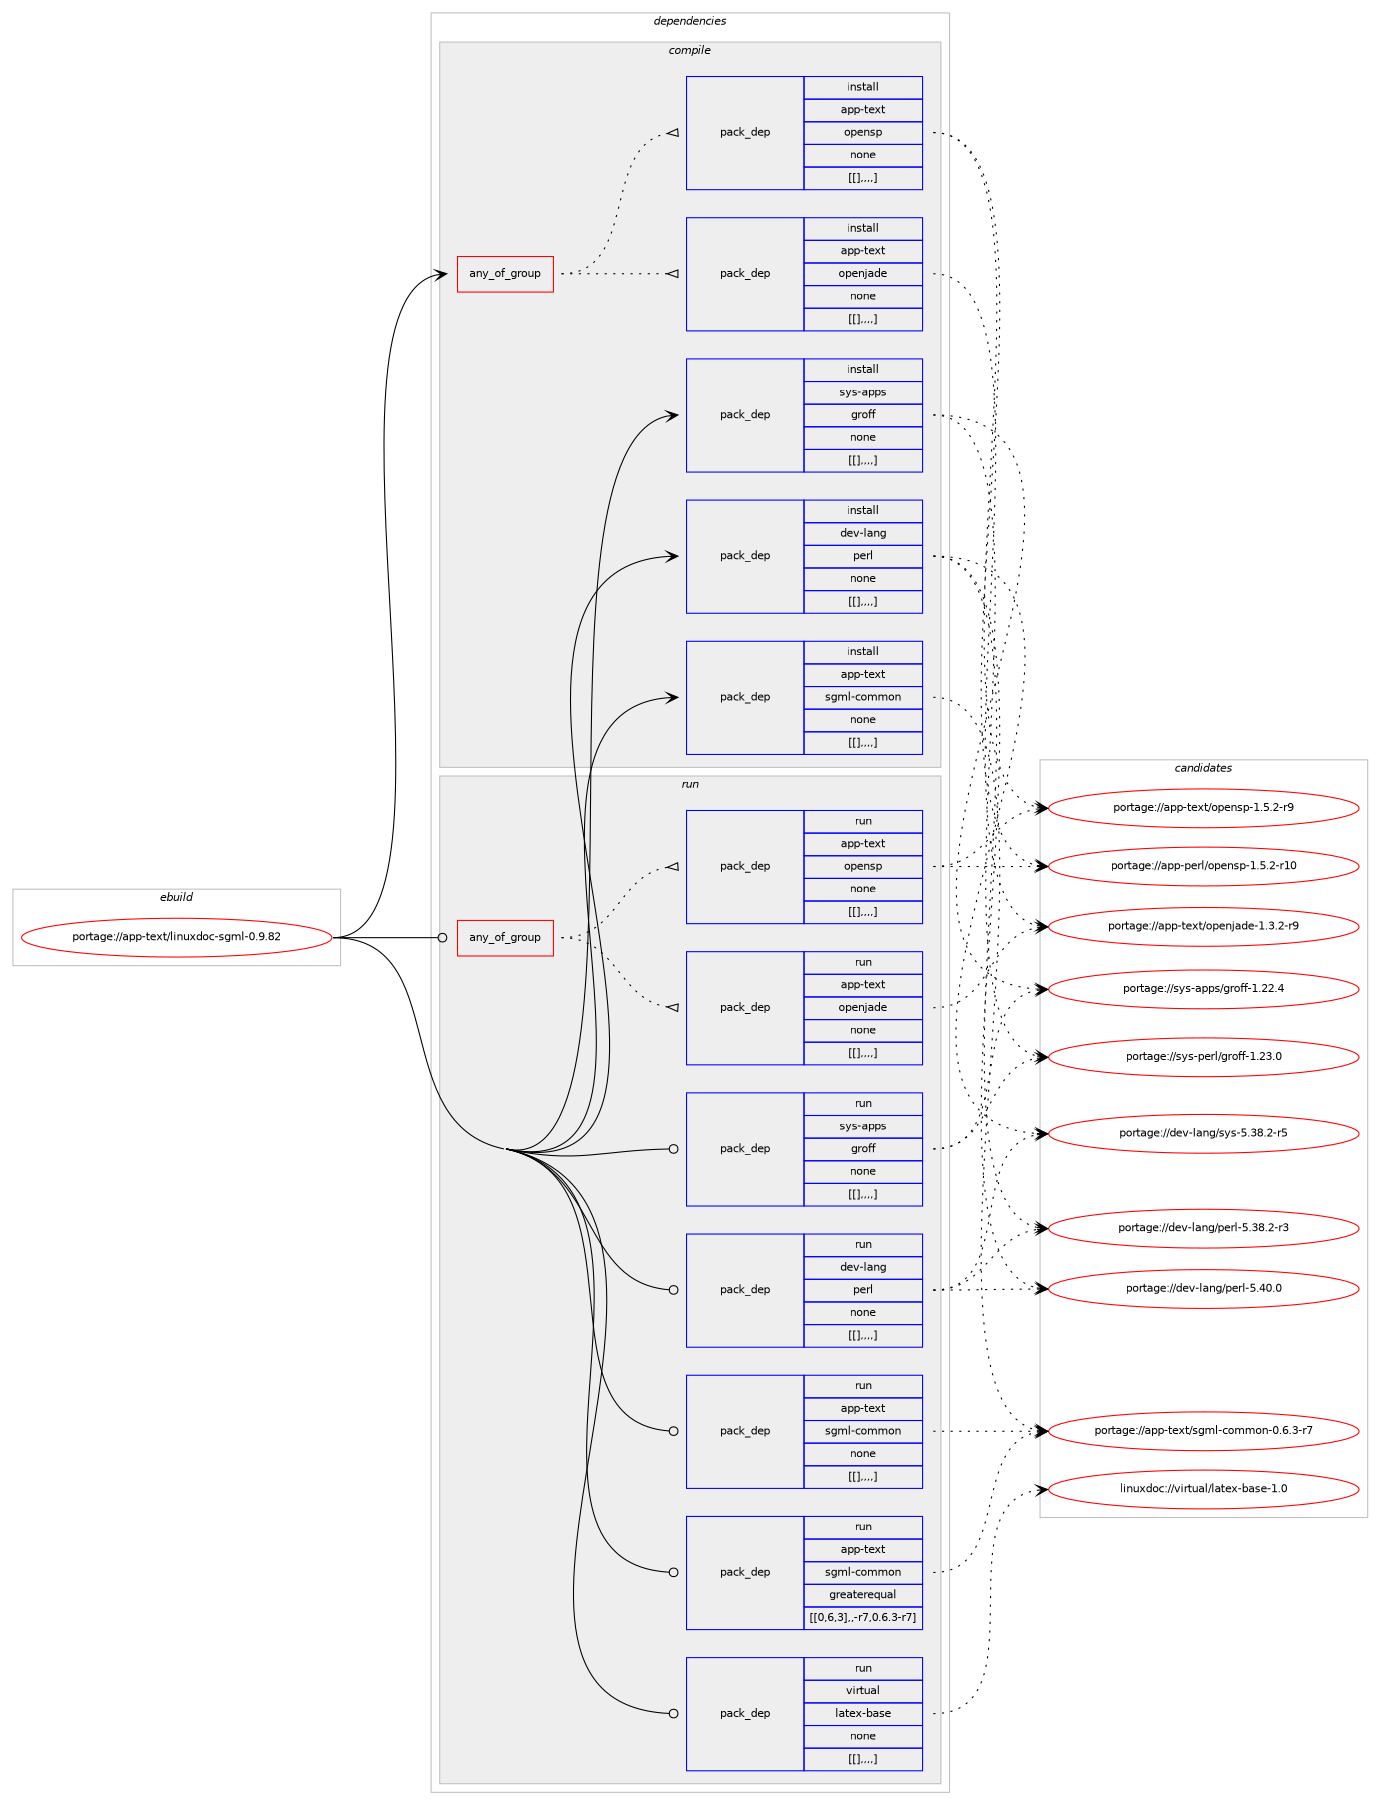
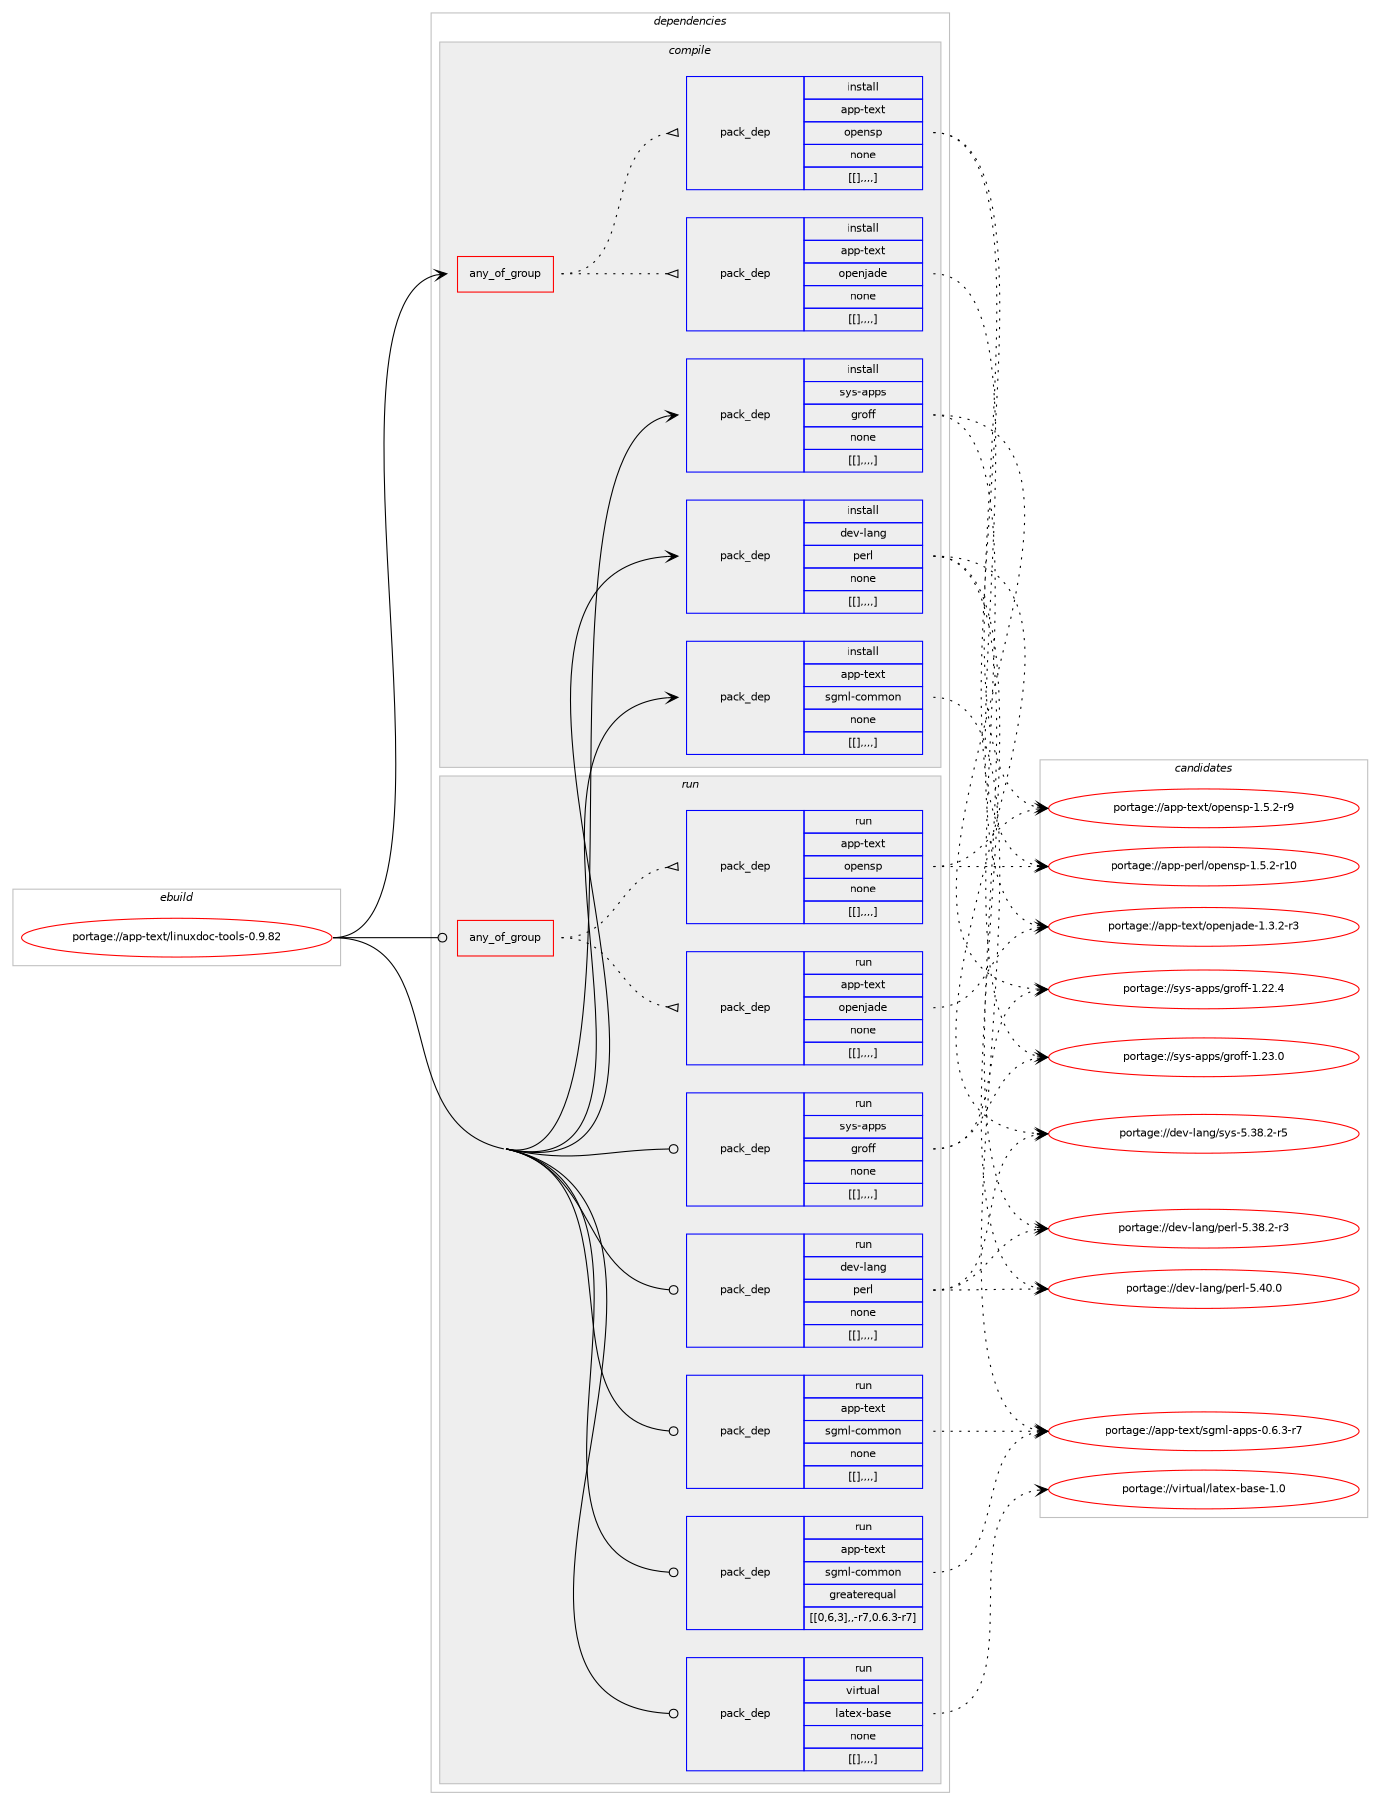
(1204, 927) -> (1204, 927)
(177, 938) -> (177, 938)
(1204, 1057) -> (1204, 1057)
(1204, 1431) -> (1204, 1431)
(1204, 1489) -> (1204, 1489)
